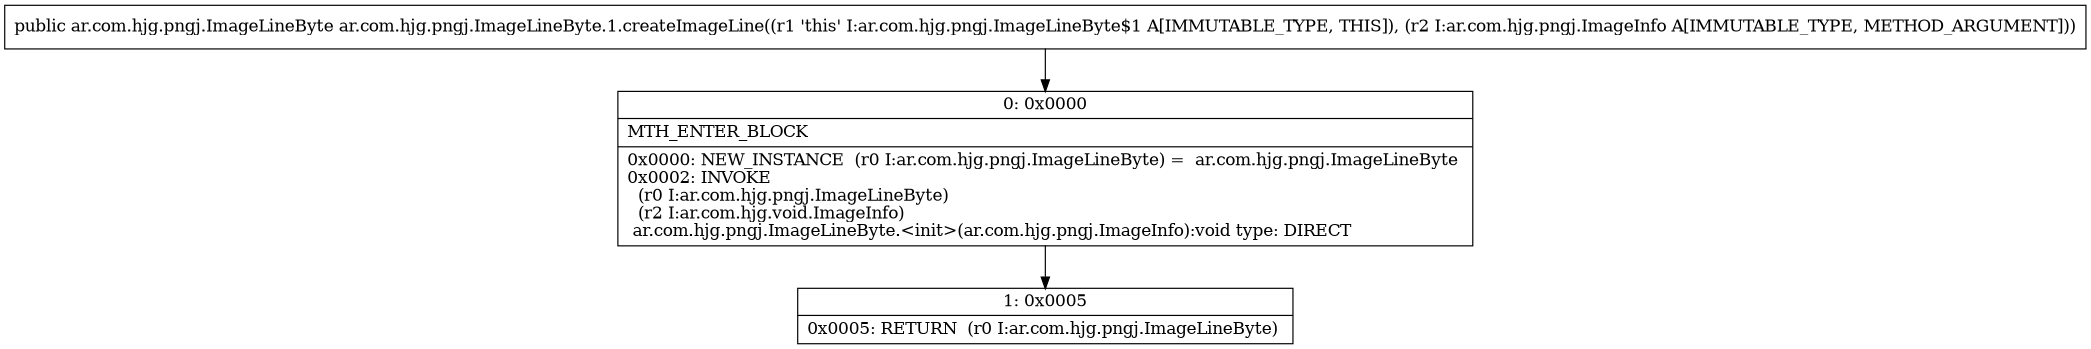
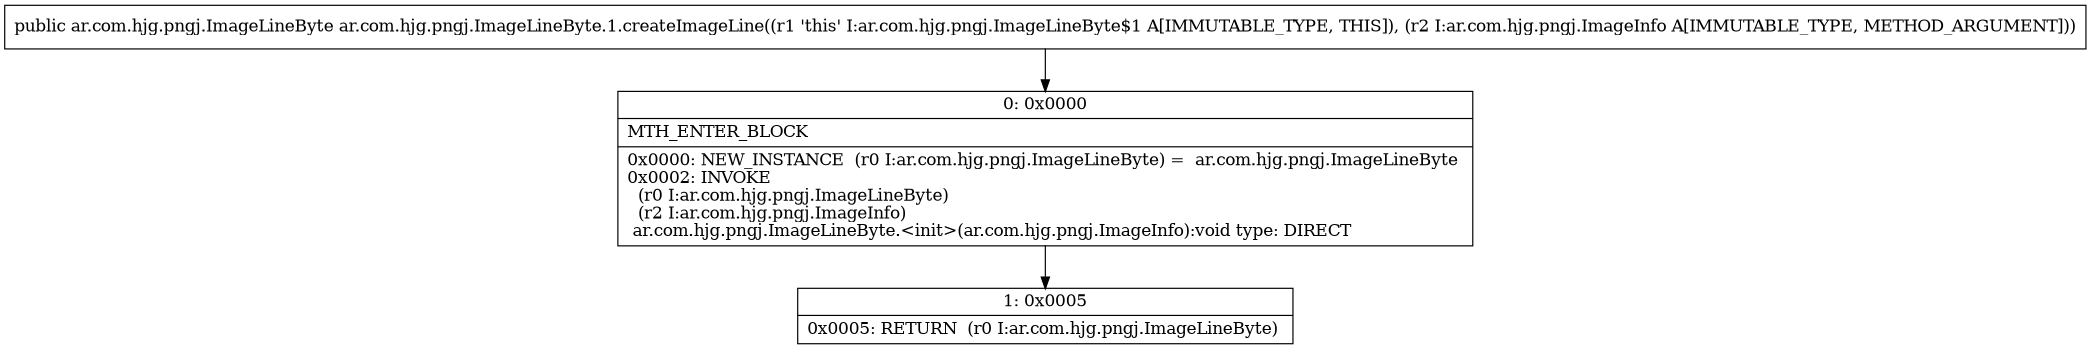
(766, 213) -> (767, 213)
